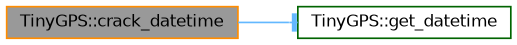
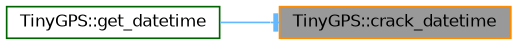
(264, 22) -> (245, 22)
